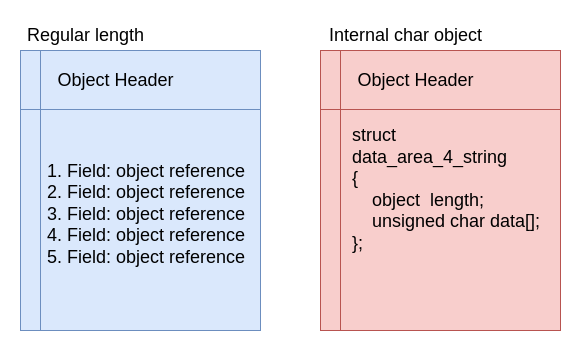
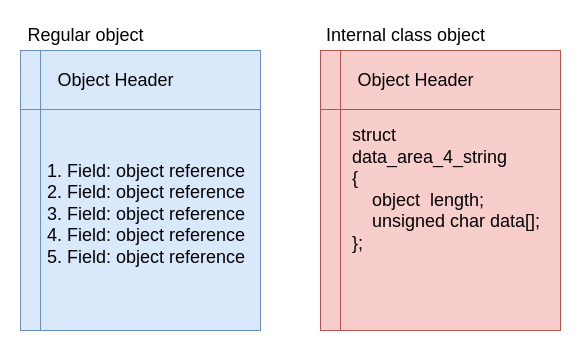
(86, 36) -> (86, 36)
(406, 36) -> (406, 36)
